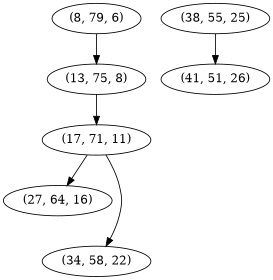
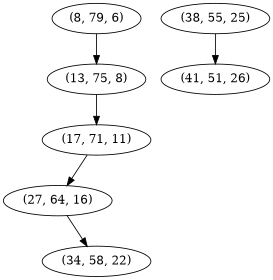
(121, 196) -> (75, 227)
